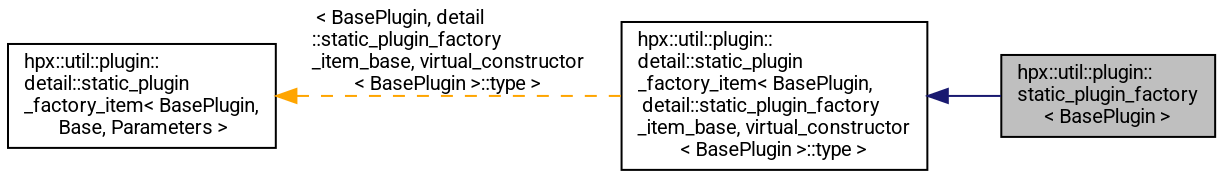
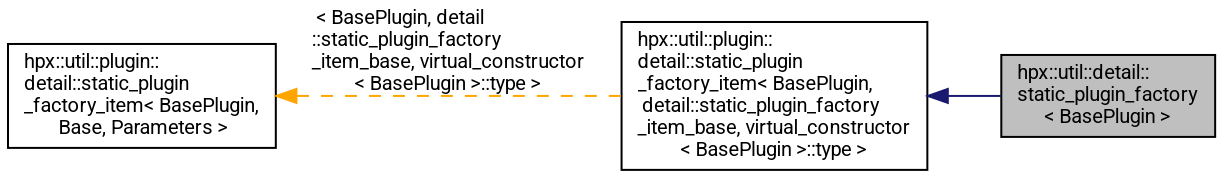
(1108, 96) -> (1108, 96)
